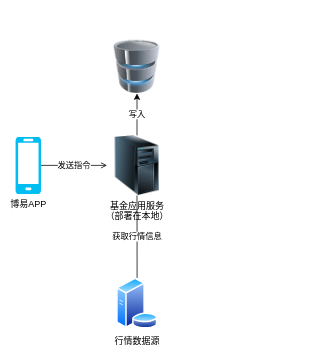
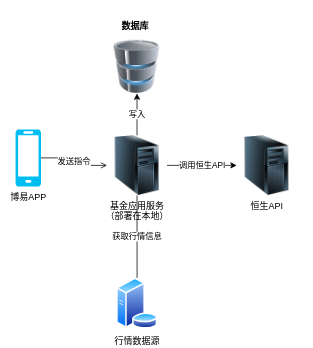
none -> (135, 27)
(28, 165) -> (28, 158)
none -> (199, 165)
none -> (267, 165)
